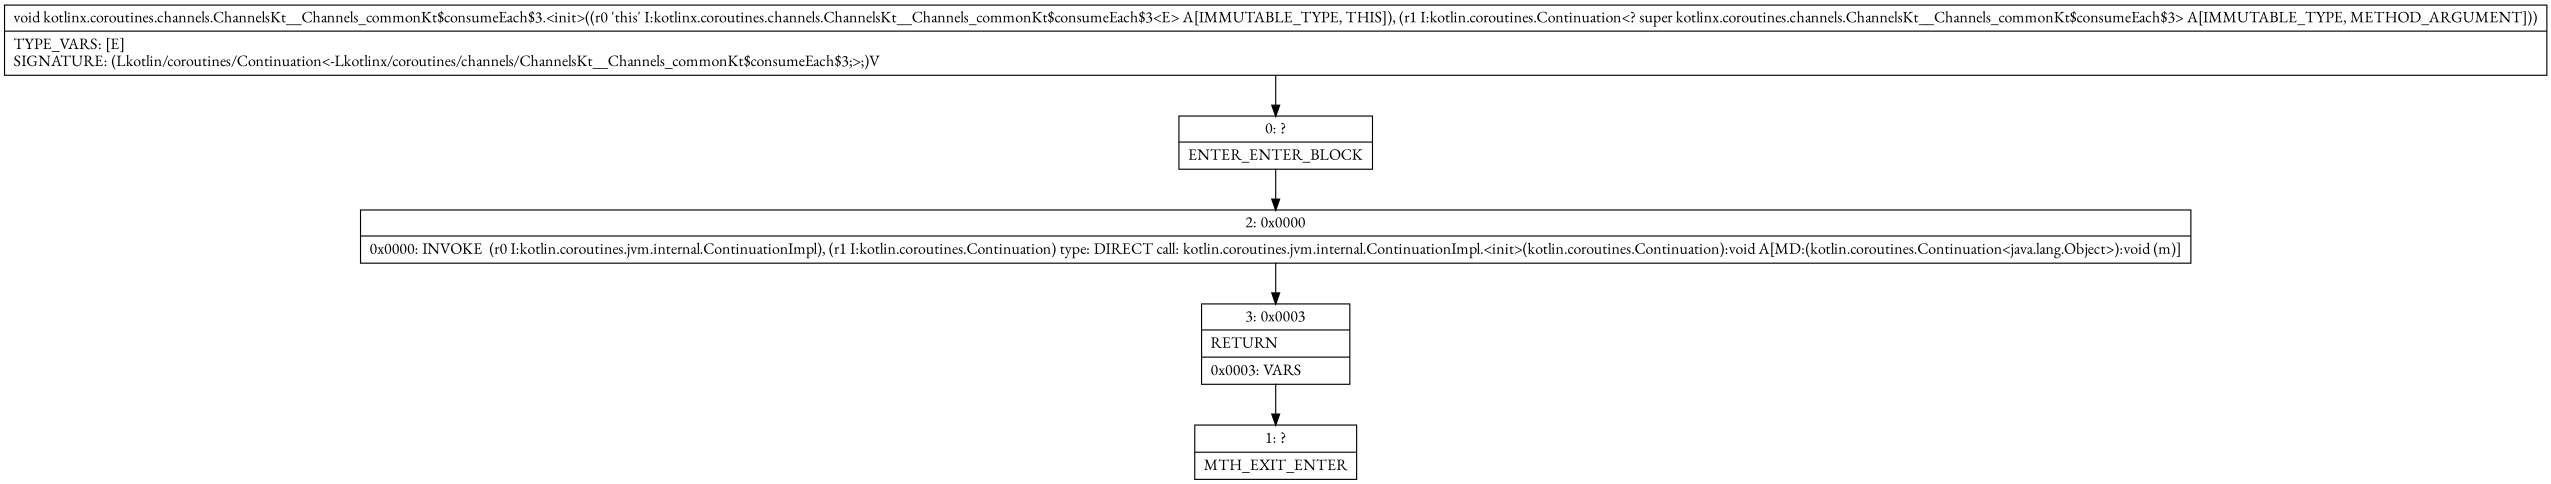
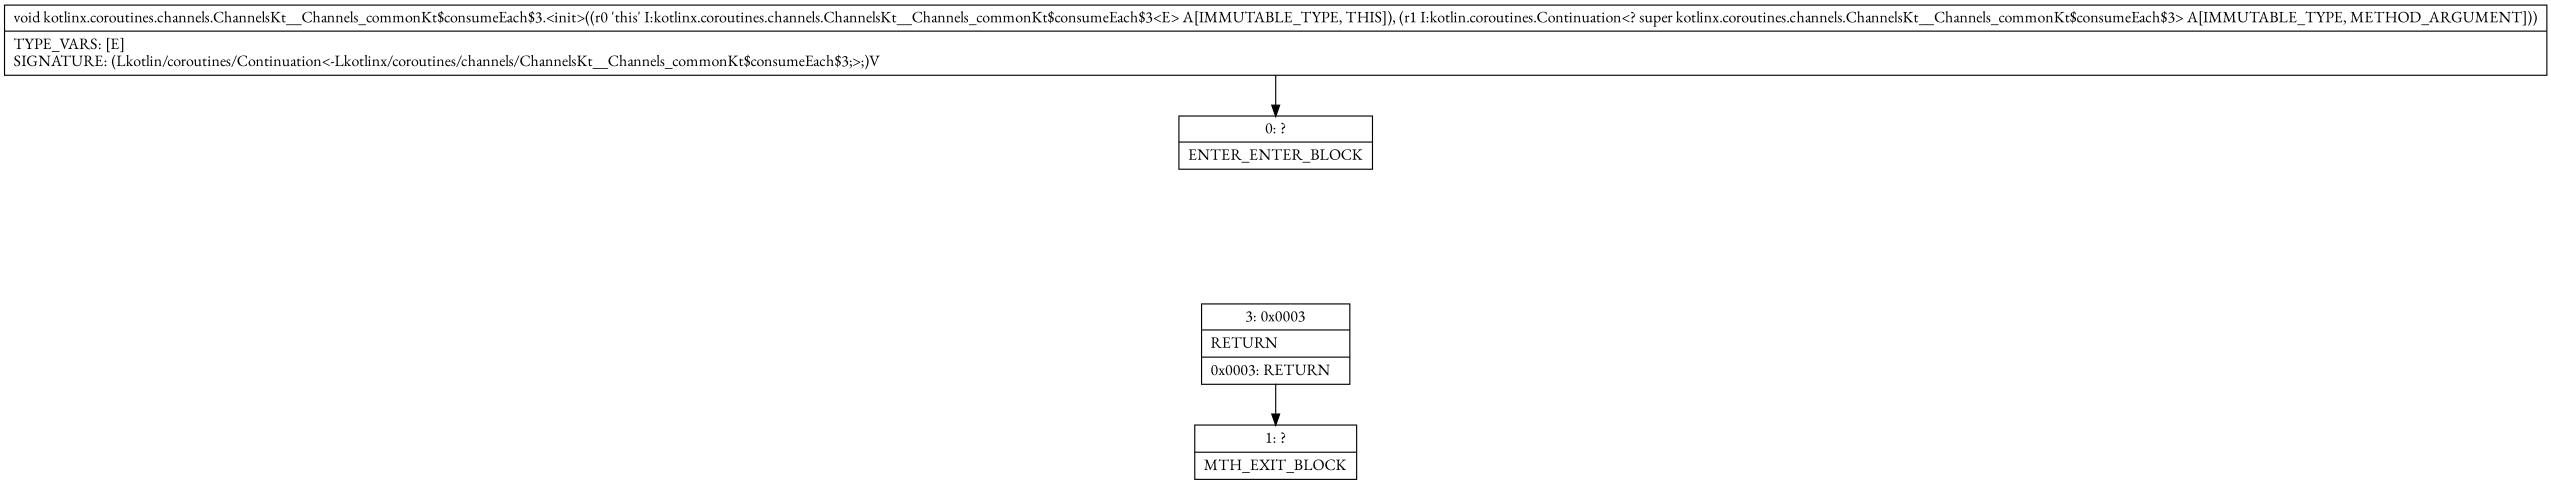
(1276, 237) -> none
(1262, 370) -> (1276, 370)
(1276, 465) -> (1276, 465)
